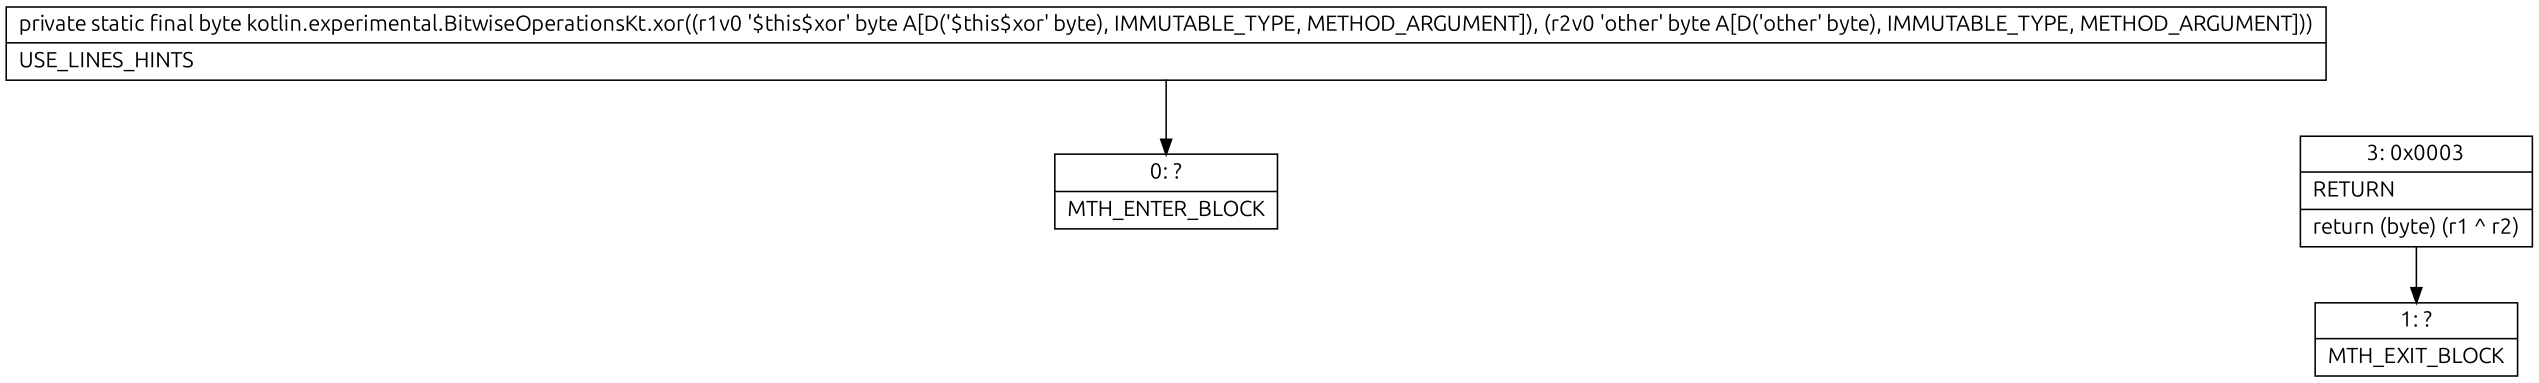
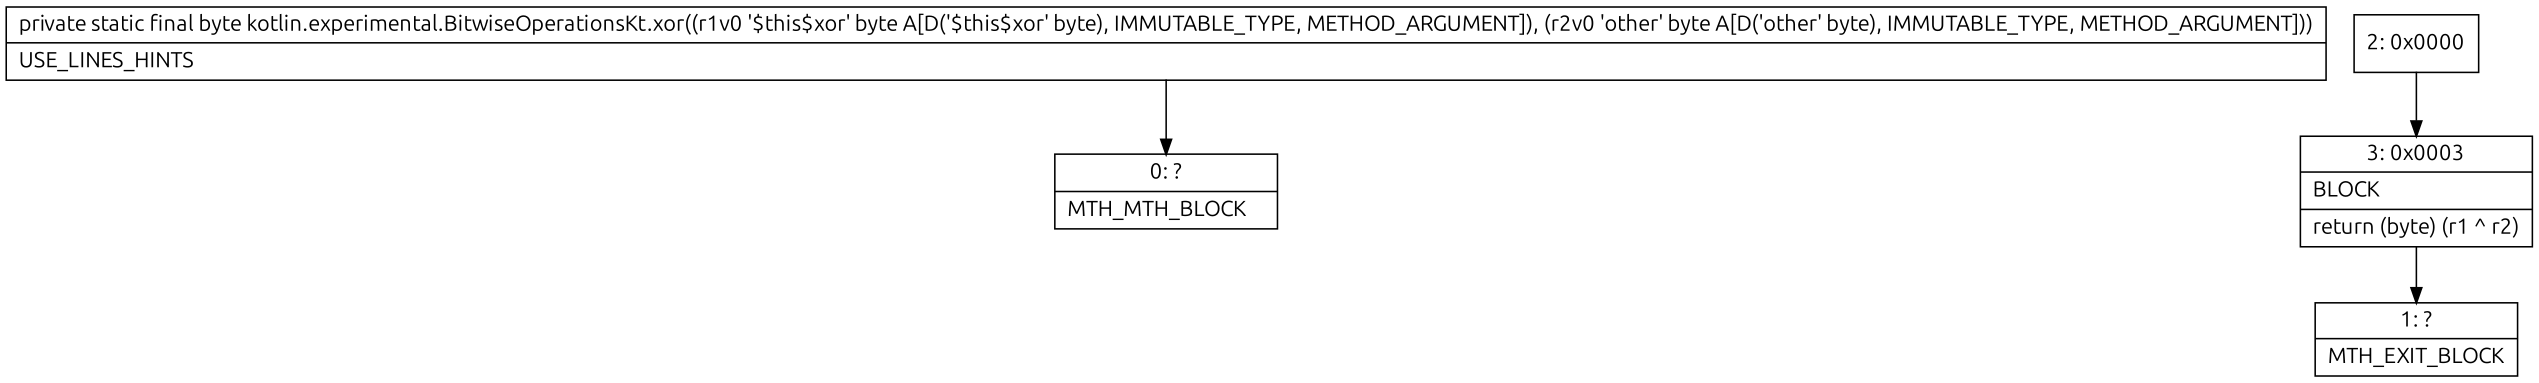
none -> (2416, 44)
(2354, 190) -> (2346, 190)
(1166, 209) -> (1157, 209)
